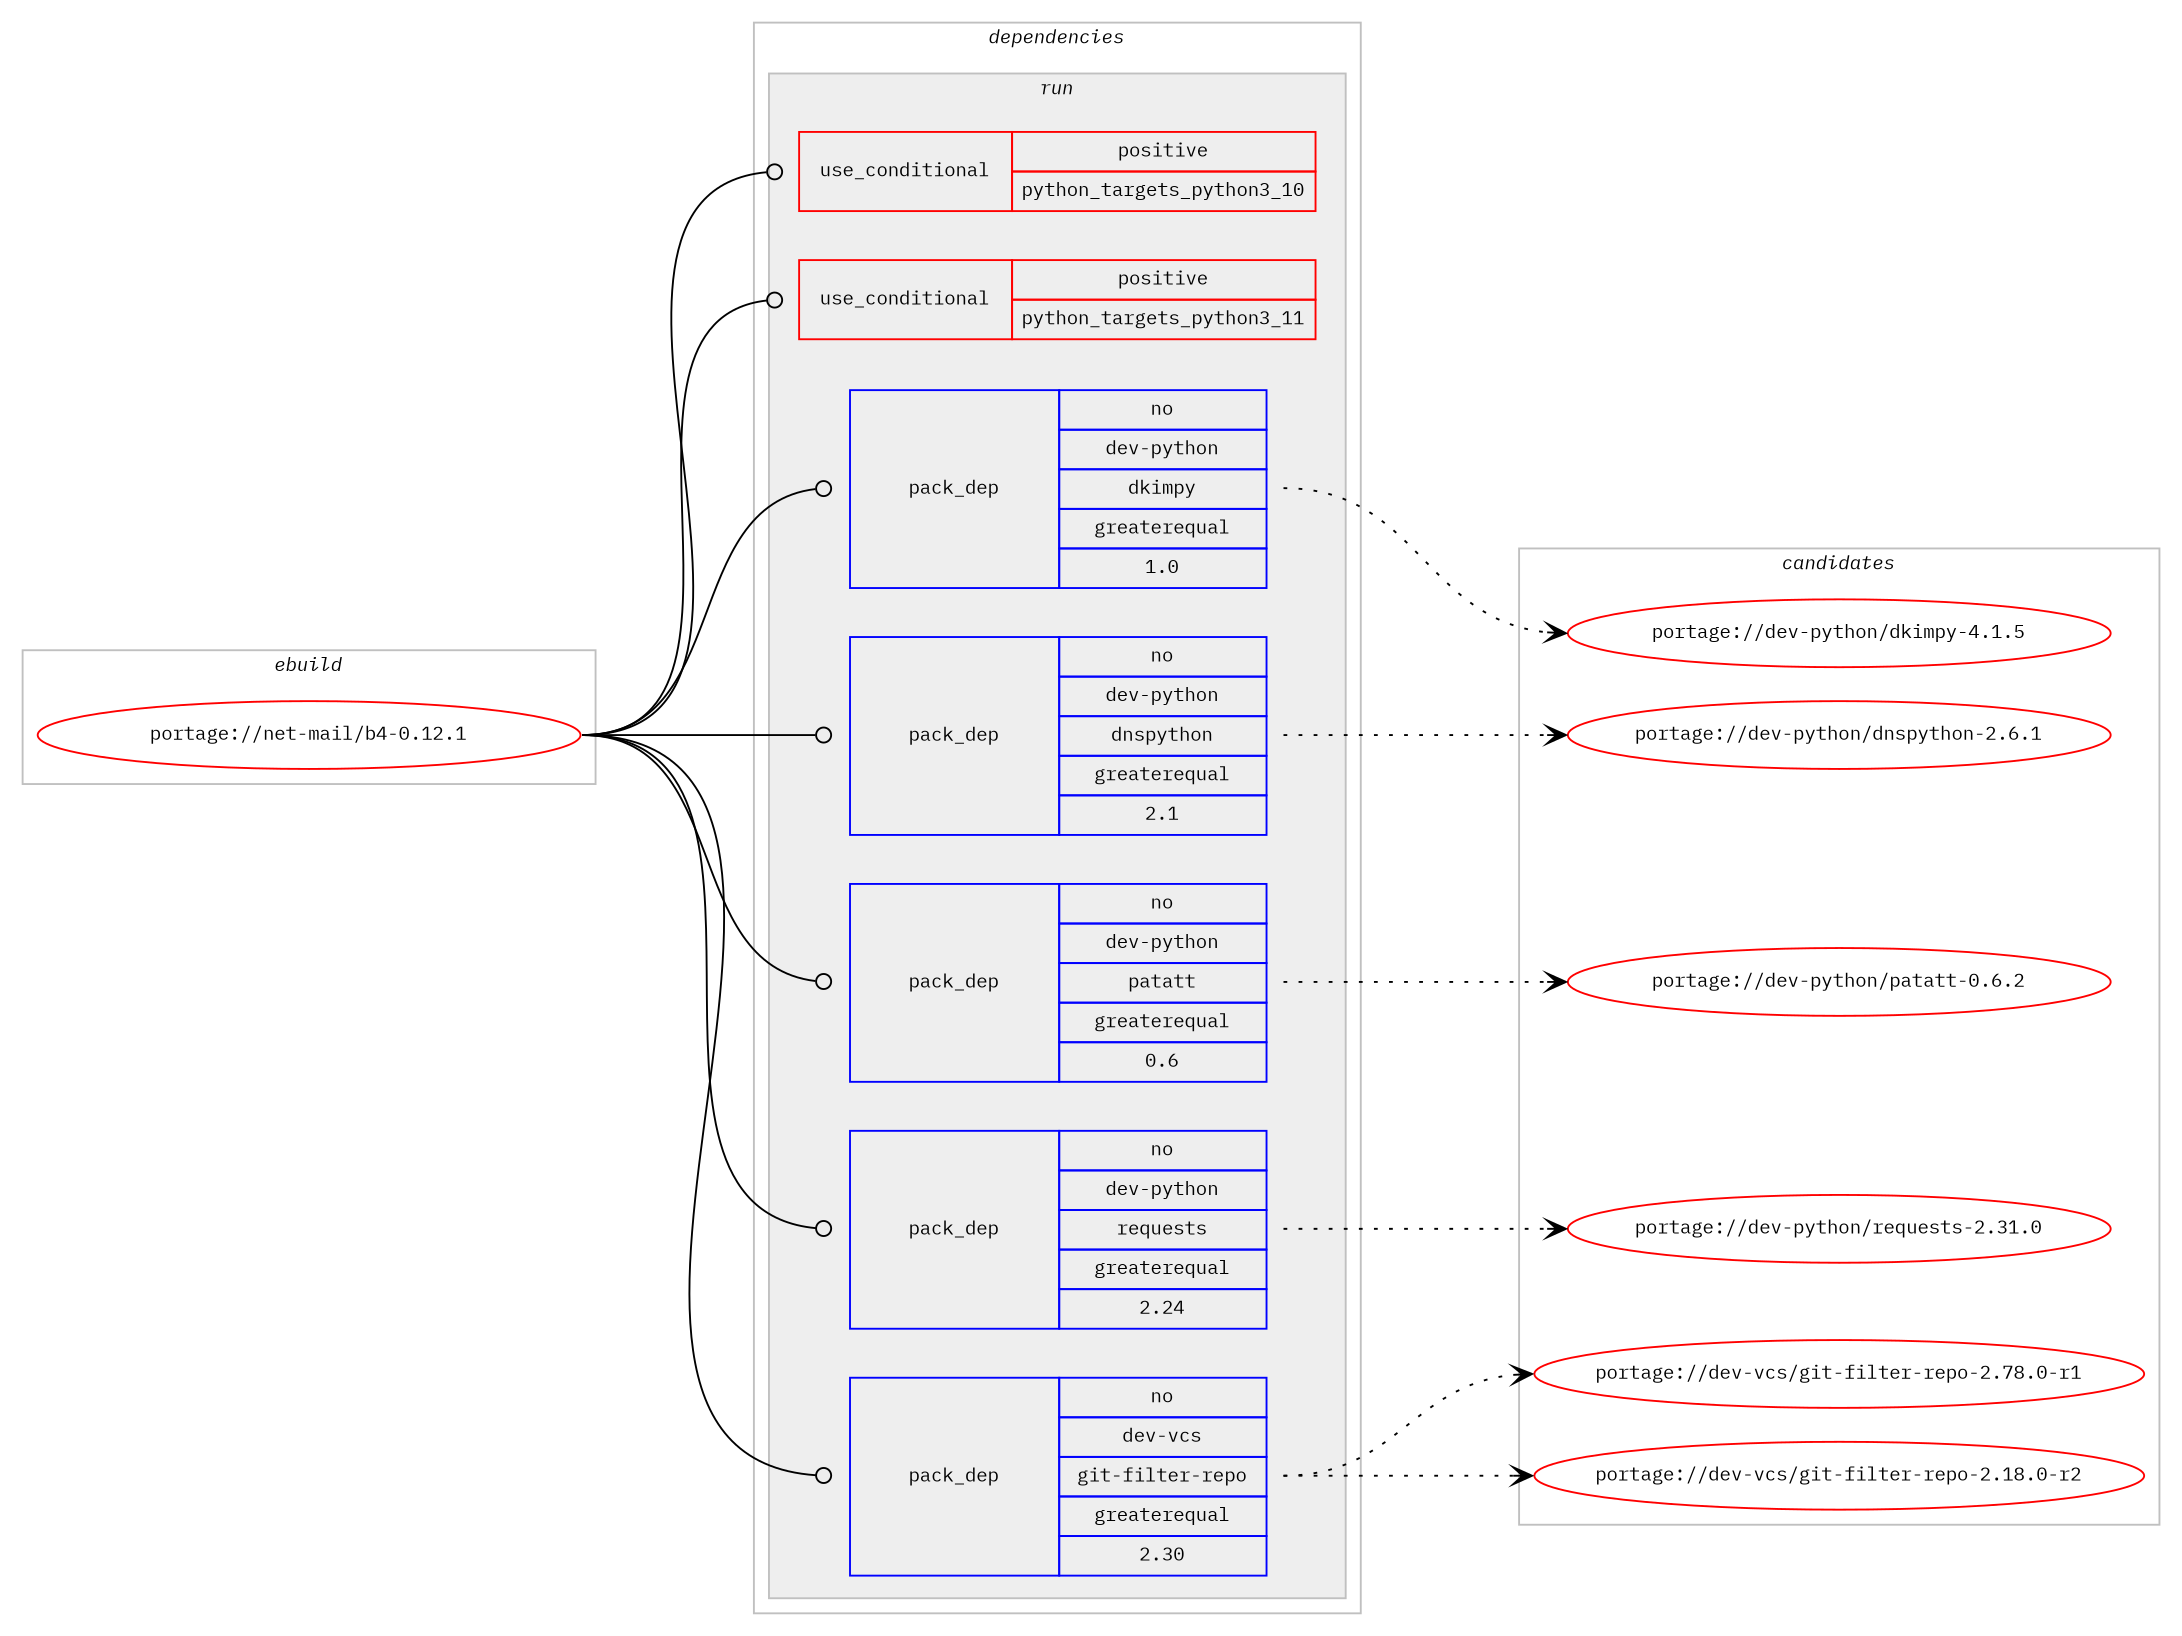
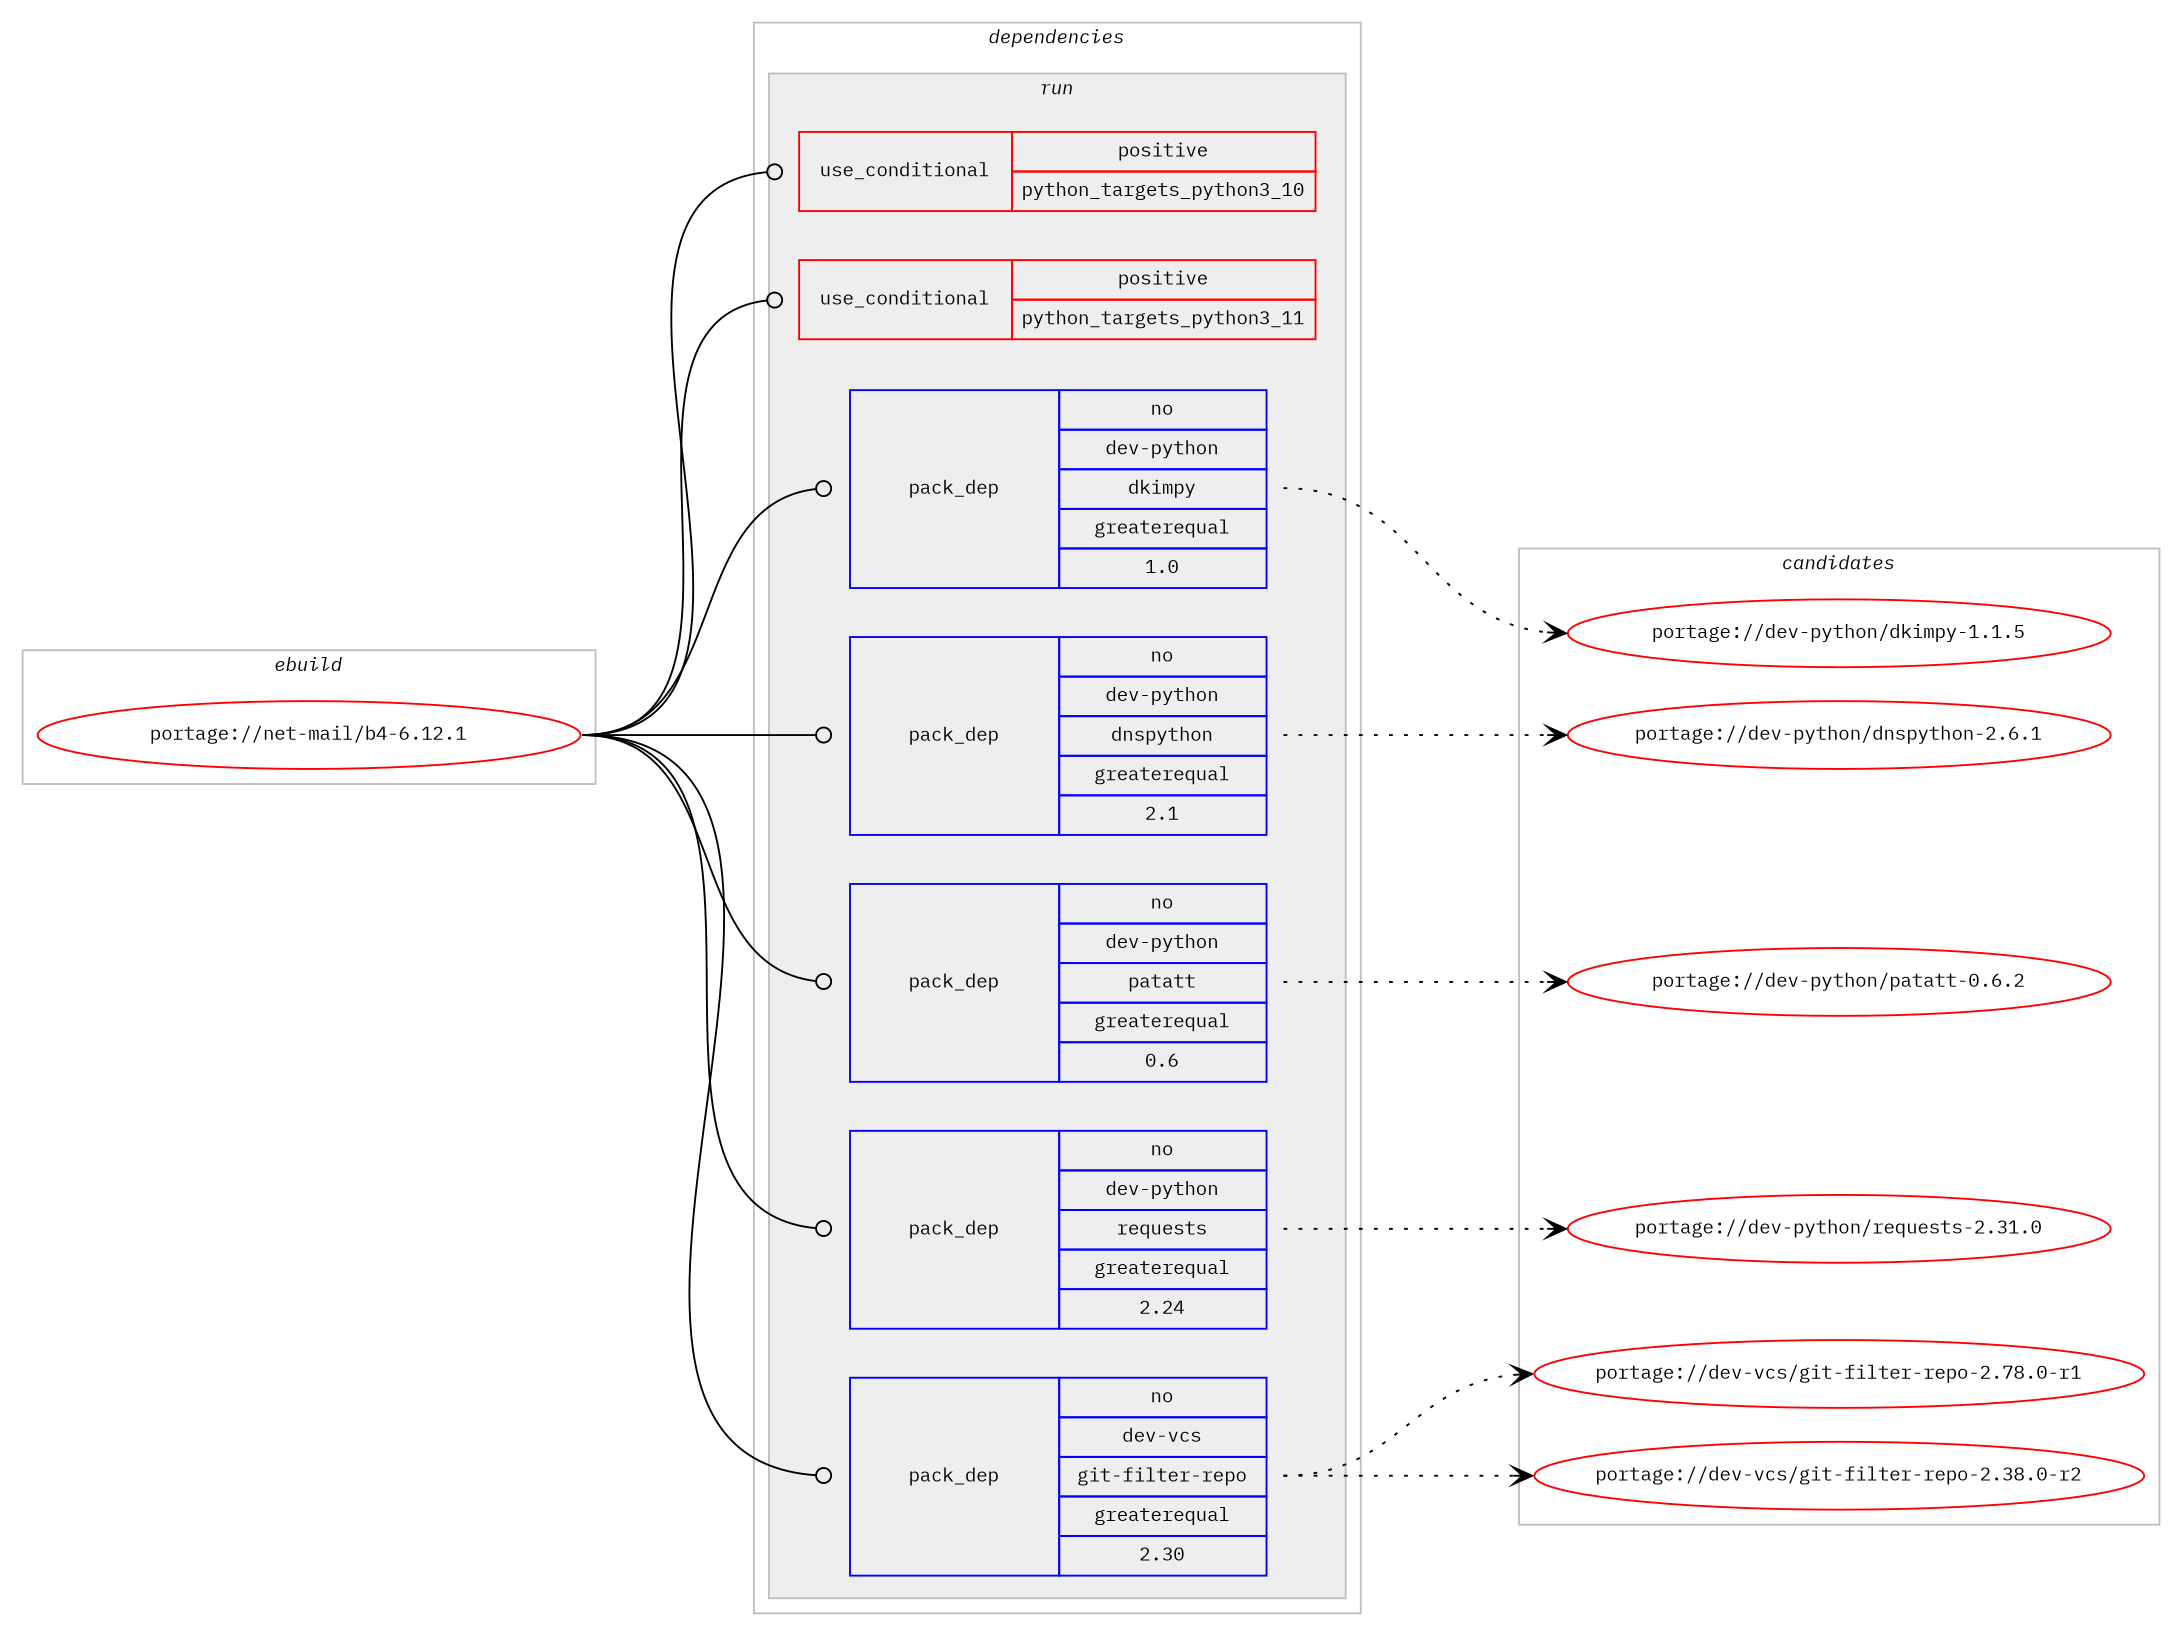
(1839, 633) -> (1839, 633)
(309, 735) -> (309, 735)
(1839, 1476) -> (1839, 1476)
